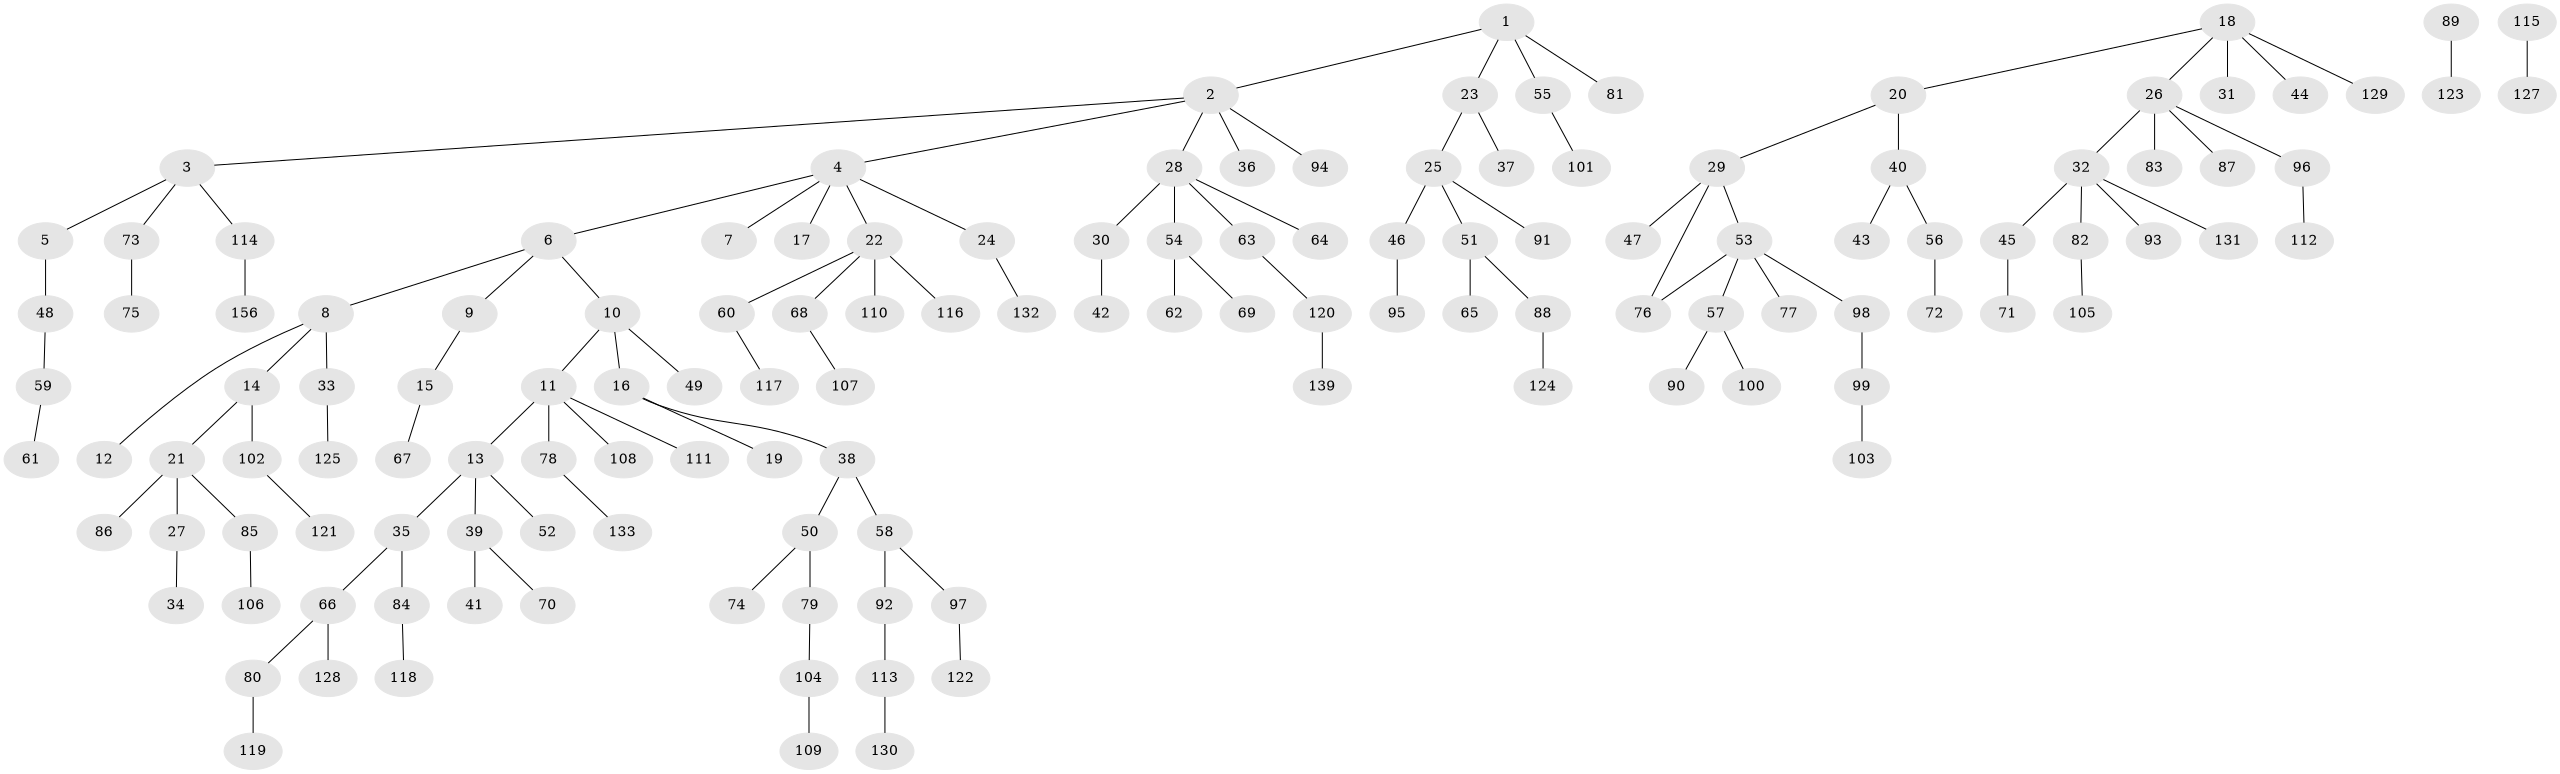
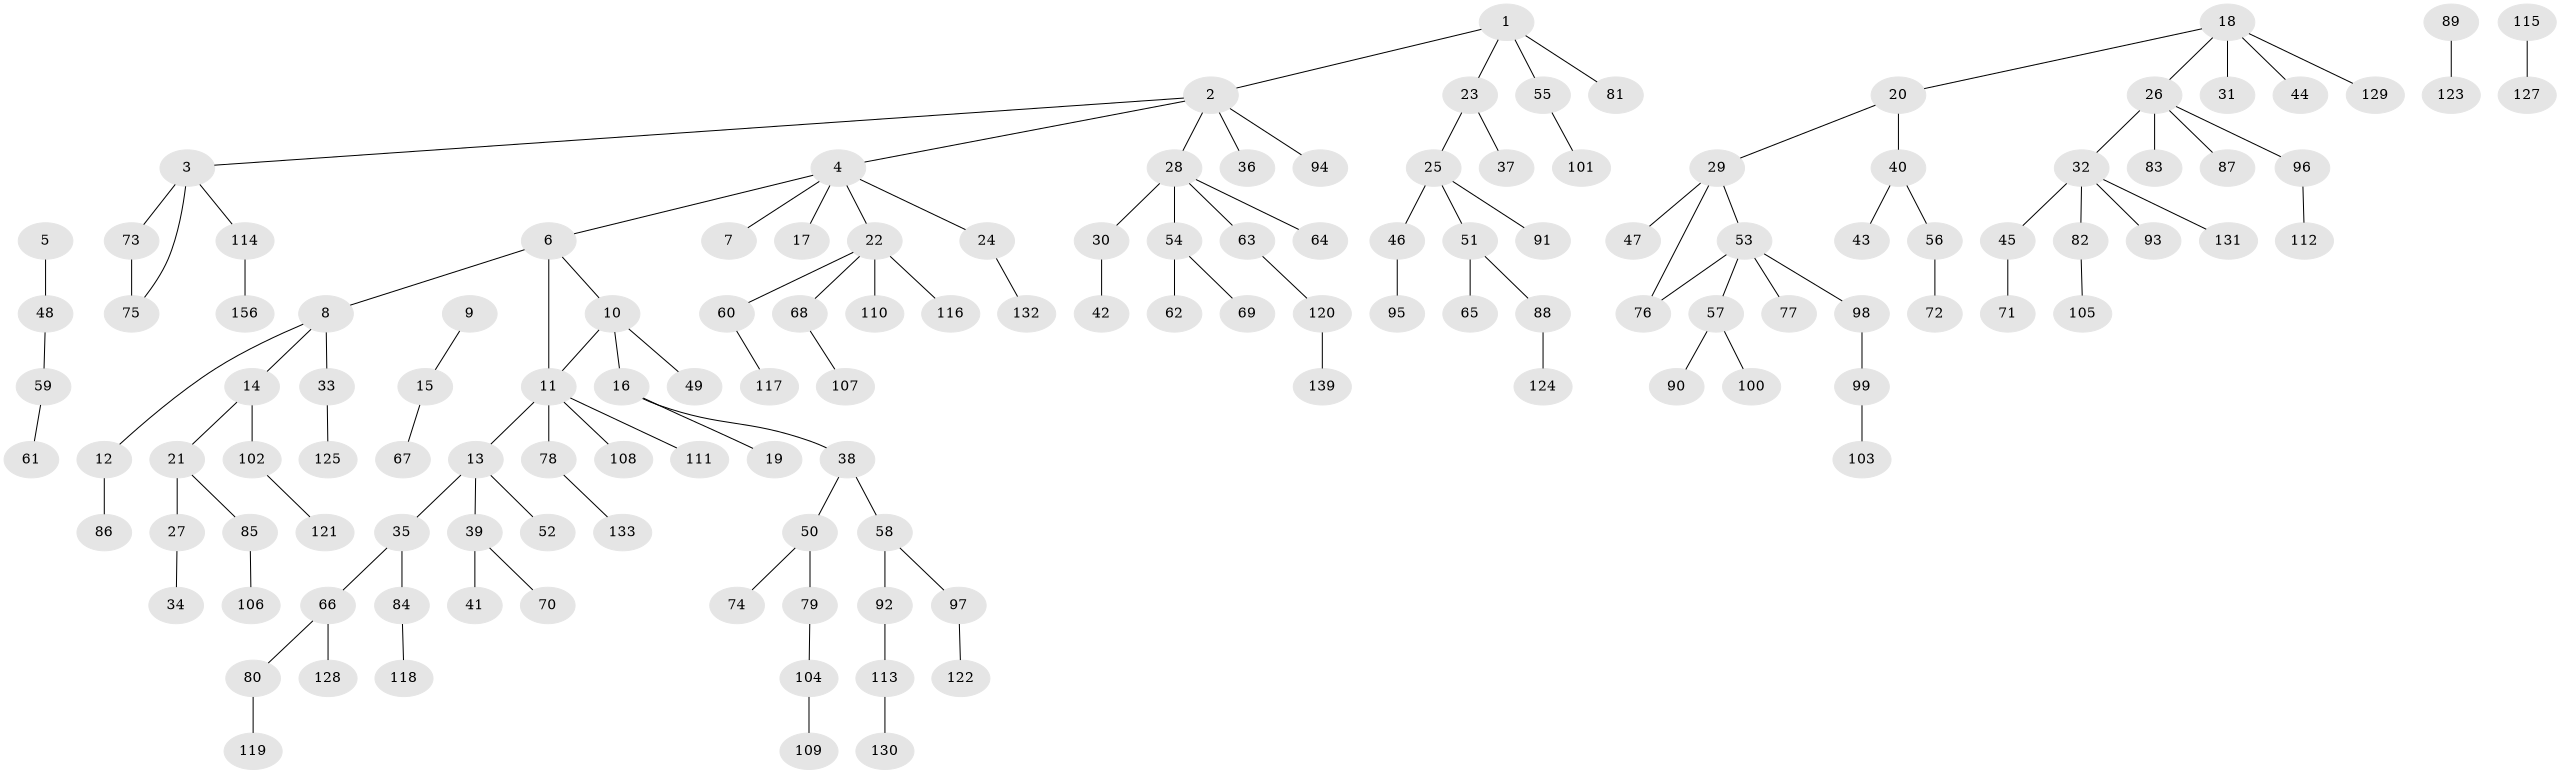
(117, 204) -> (173, 245)
(509, 277) -> (549, 314)
(141, 496) -> (104, 496)
